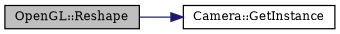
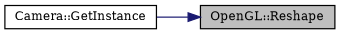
(155, 17) -> (172, 17)
